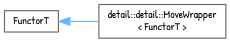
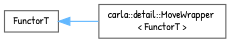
(162, 21) -> (162, 21)
